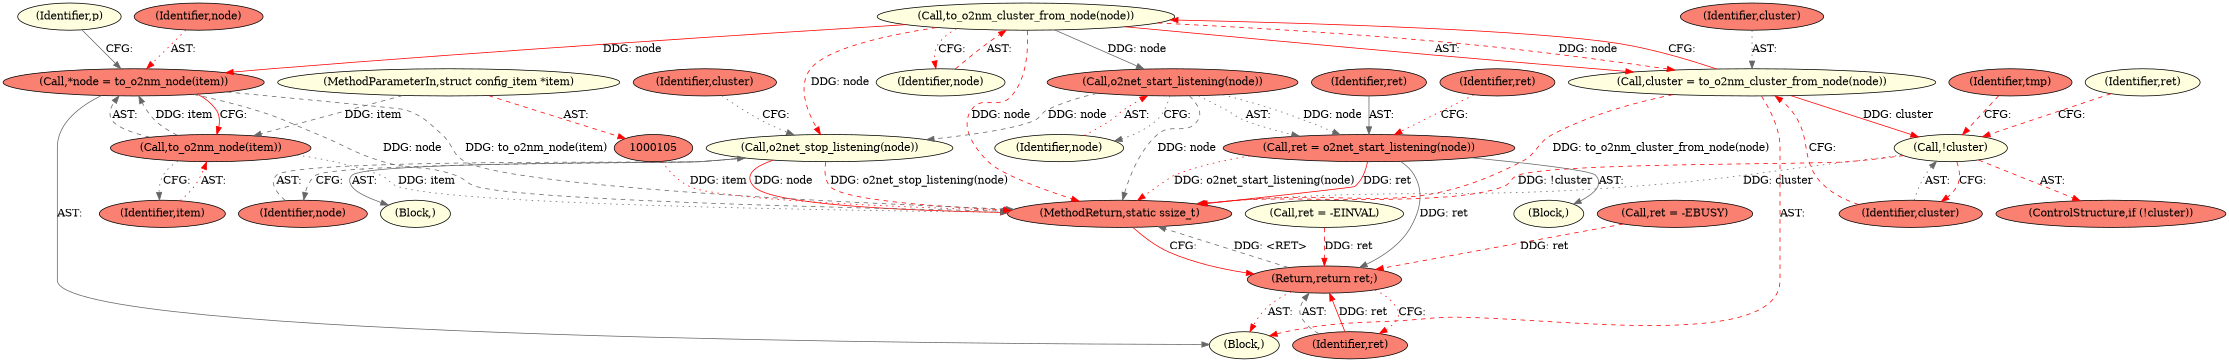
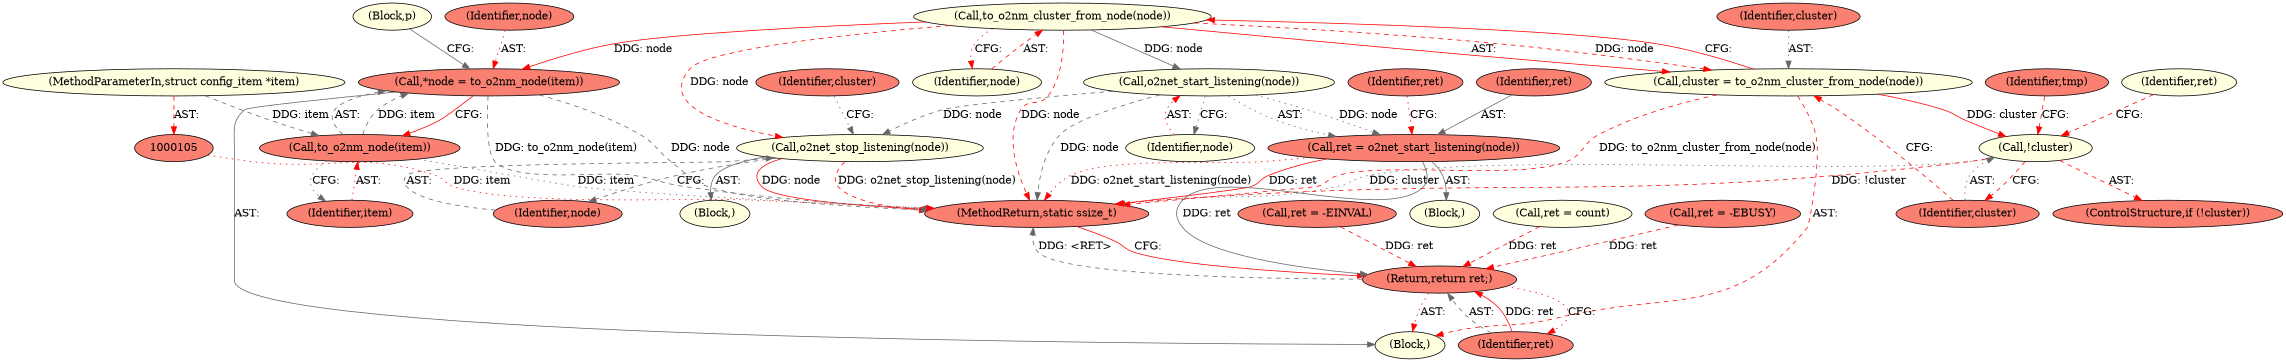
(69, 17) -> (392, 17)
(1173, 82) -> (1209, 82)
(1324, 214) -> (1317, 214)
none -> (1563, 214)
